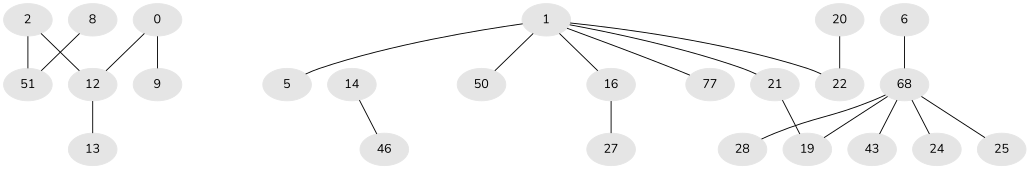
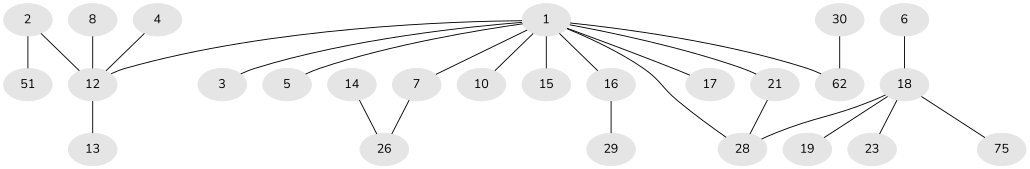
(157, 20) -> (157, 20)
(840, 20) -> (840, 20)
none -> (315, 33)
(64, 48) -> (93, 52)
none -> (652, 75)
(157, 85) -> none
none -> (222, 85)
none -> (417, 85)
(481, 85) -> (481, 85)
none -> (546, 85)
(710, 85) -> (710, 85)
(840, 85) -> (840, 85)
(904, 85) -> (904, 85)
(791, 117) -> (759, 117)
(384, 149) -> (384, 149)
(611, 149) -> (611, 149)
(872, 149) -> (872, 149)
(937, 149) -> none
(1002, 149) -> (1002, 149)
